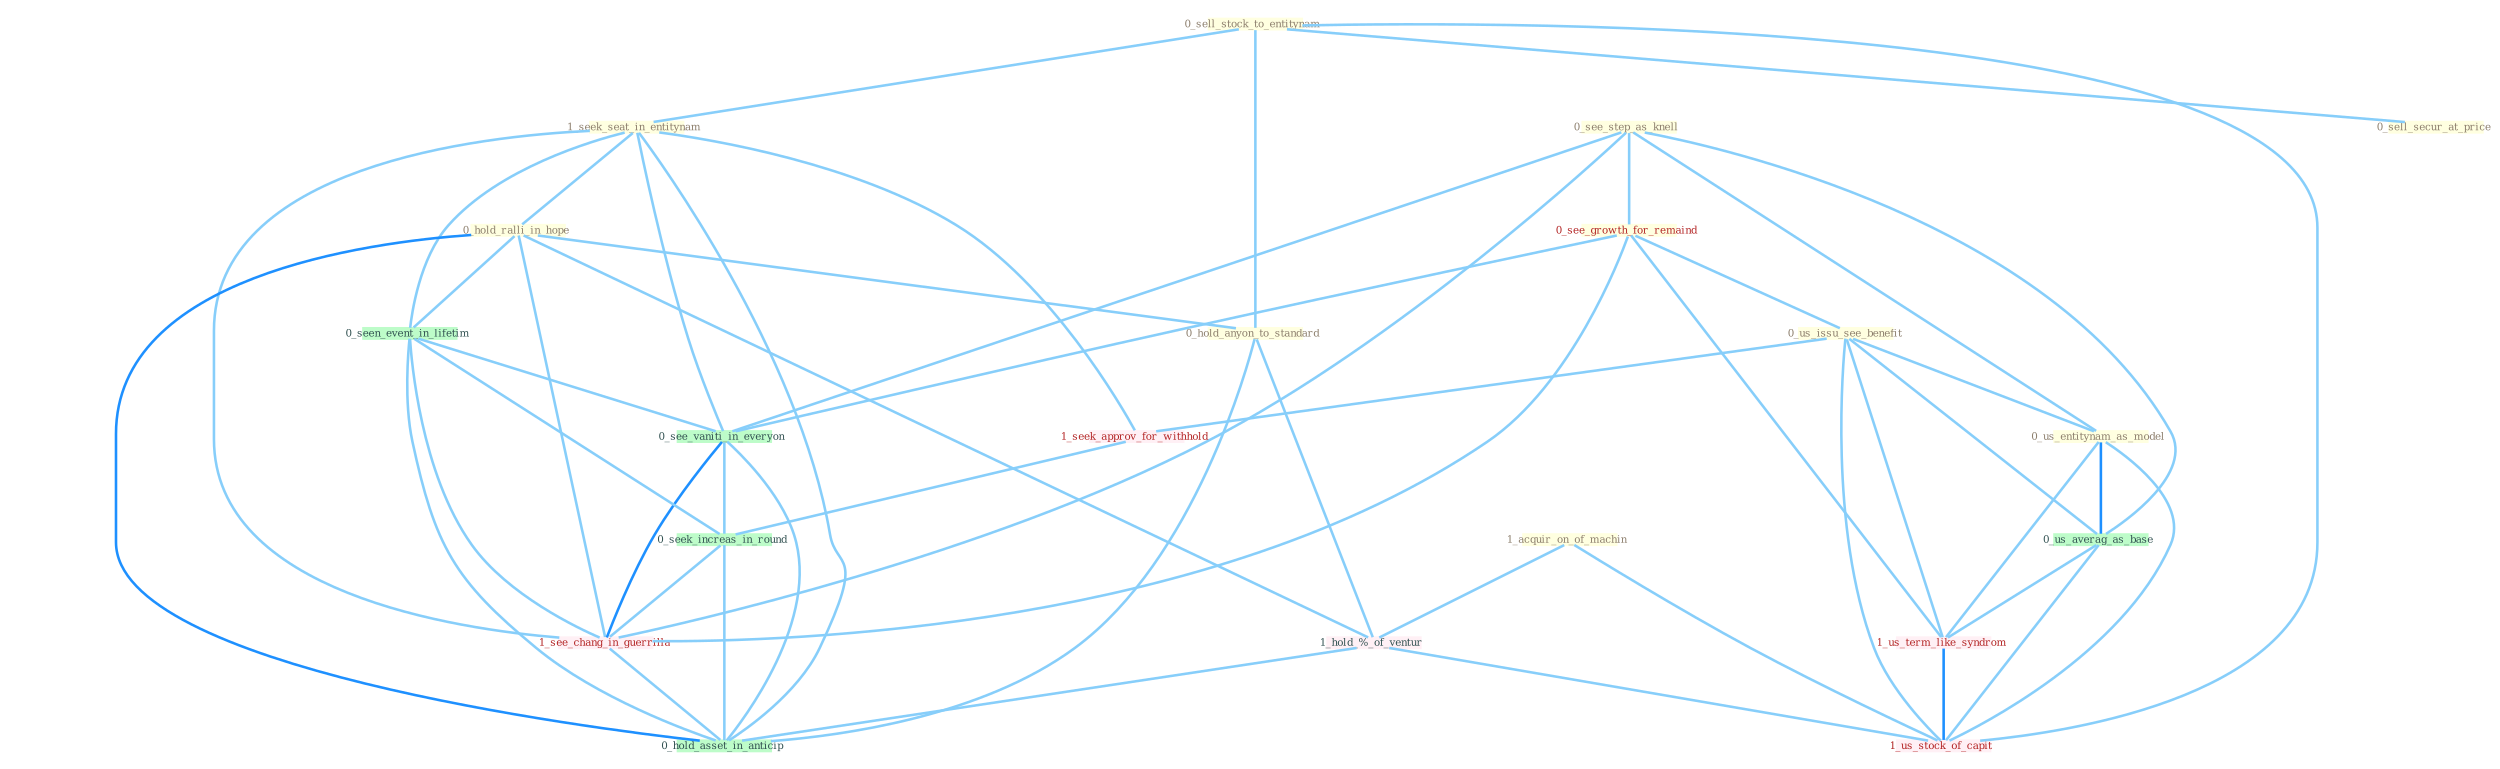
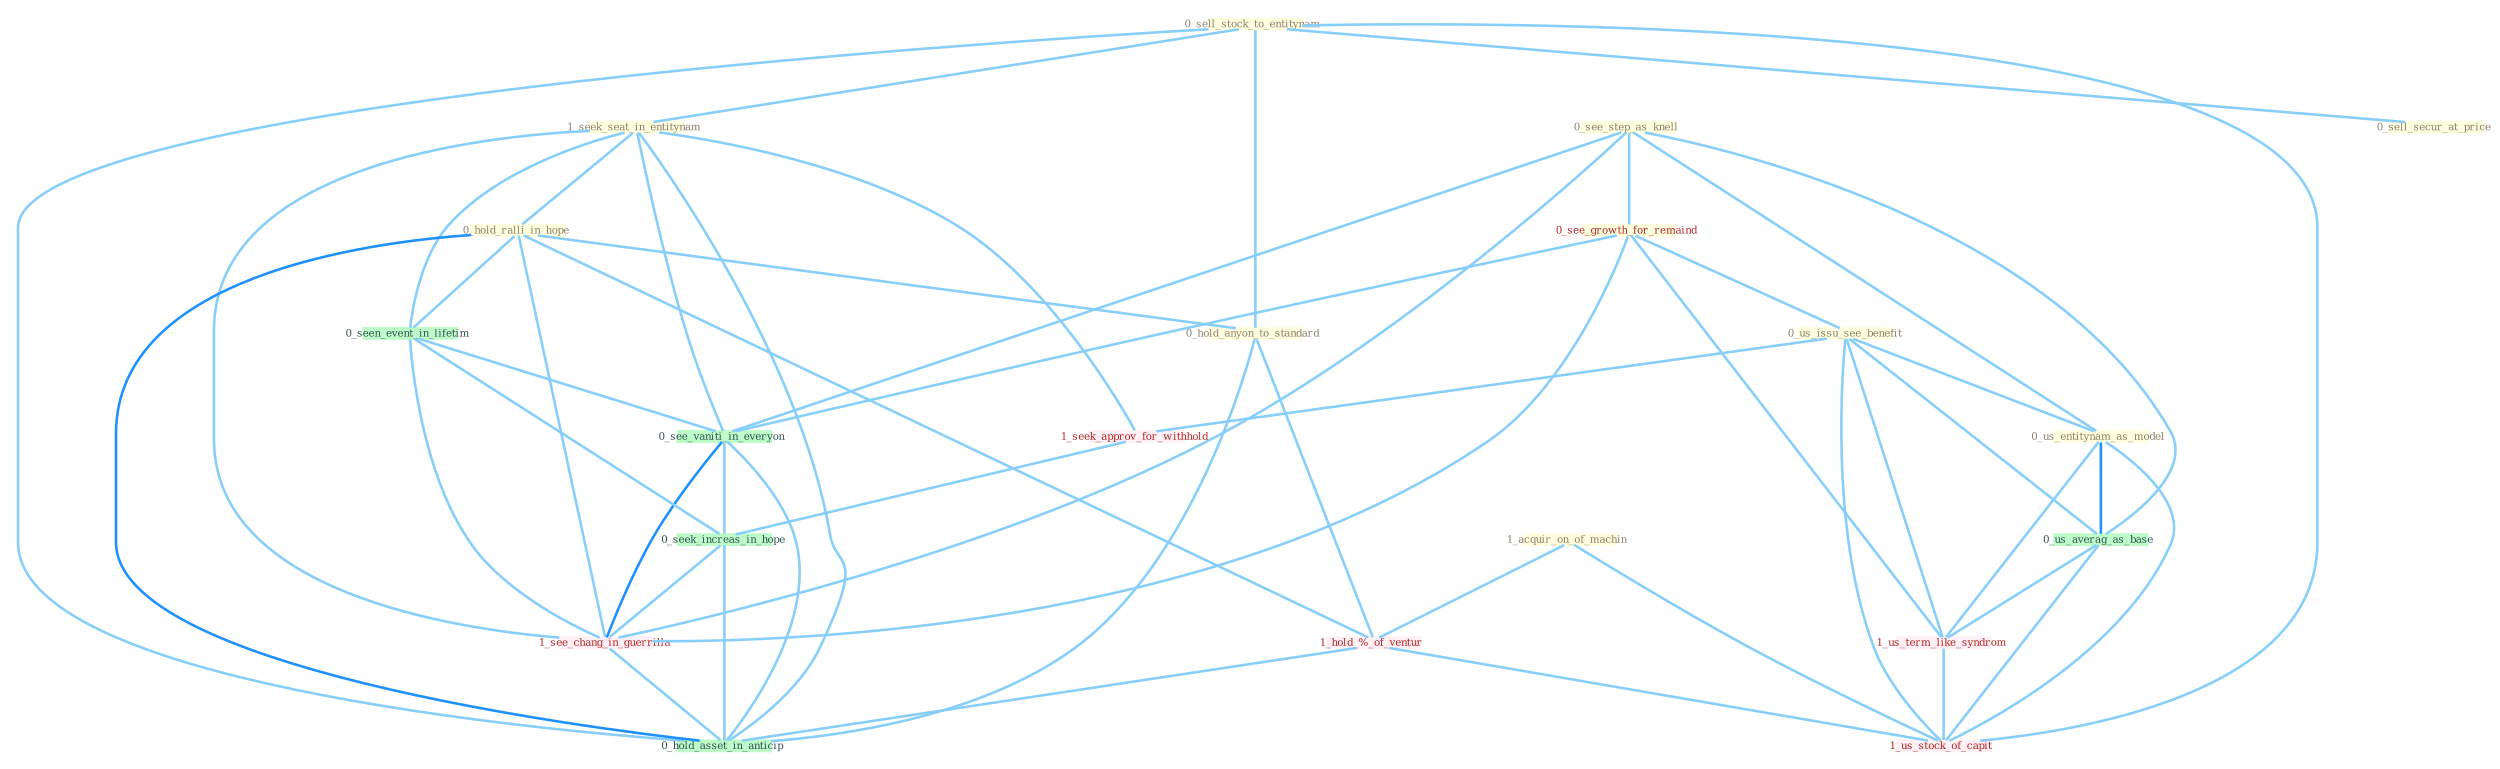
(724, 540) -> (724, 540)
(482, 598) -> (91, 174)
(1374, 643) -> (1374, 643)
(1944, 694) -> (1944, 694)
